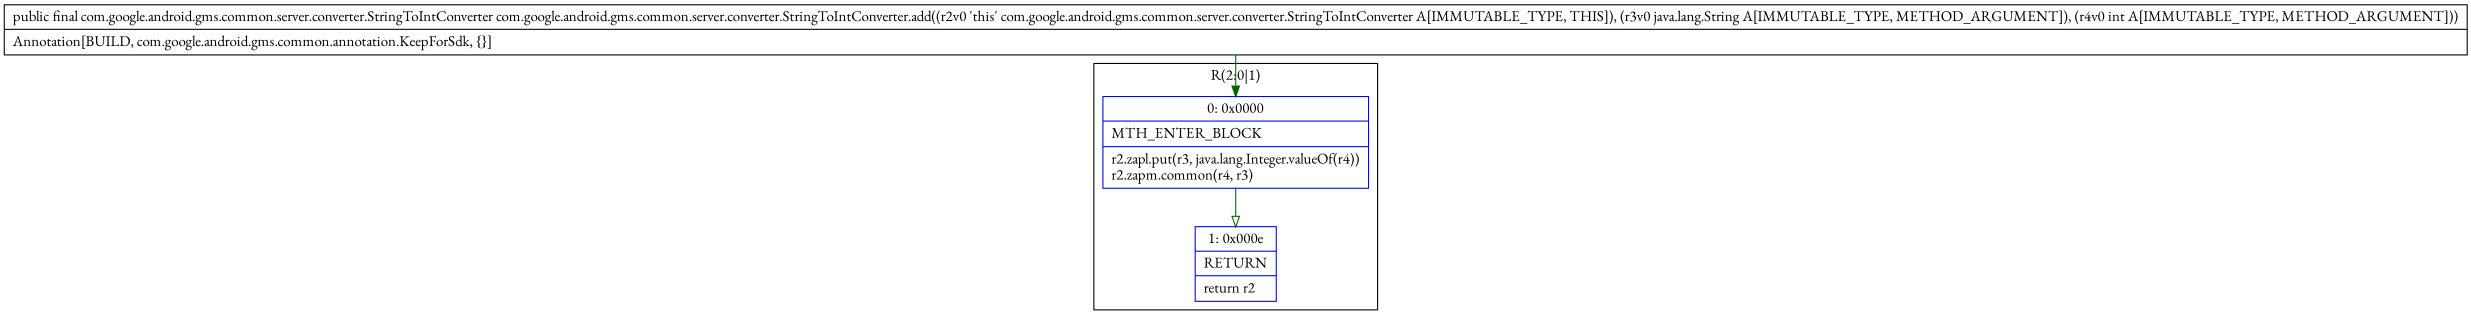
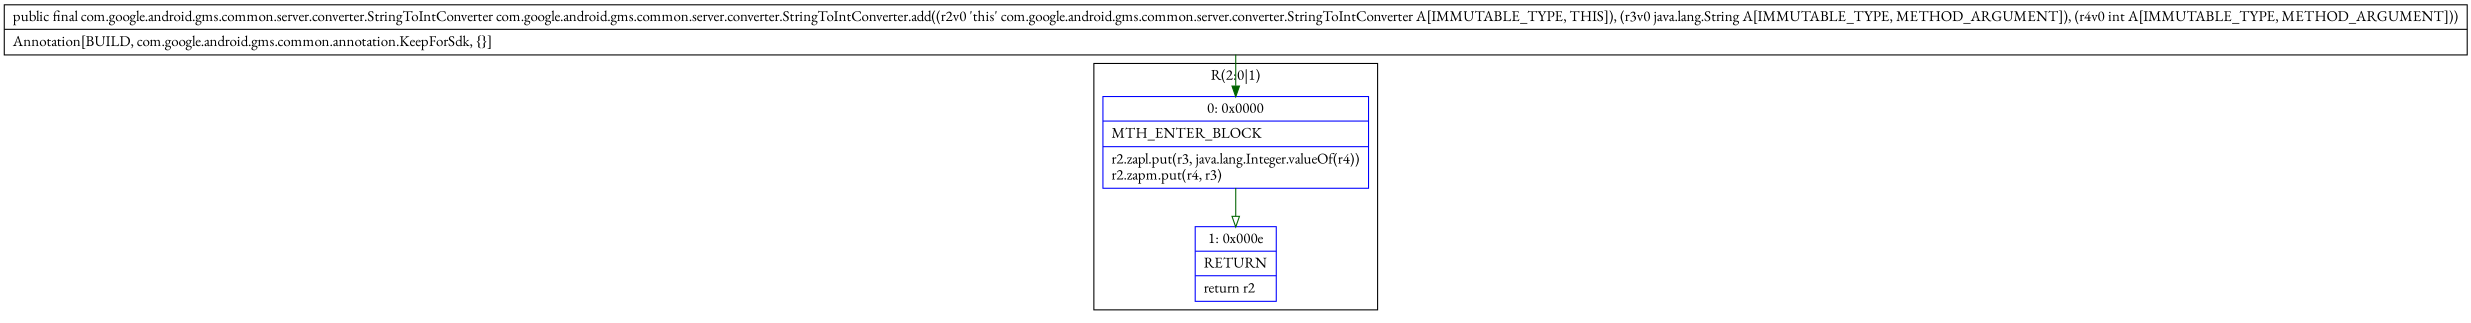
(1182, 175) -> (1167, 175)
